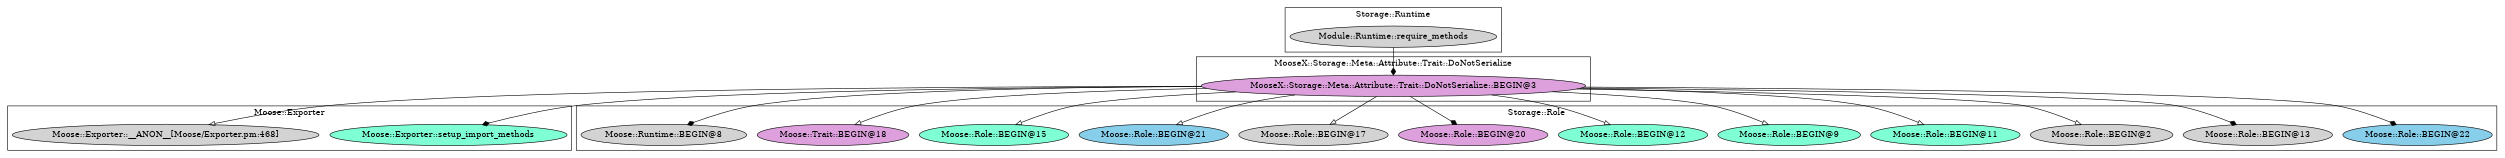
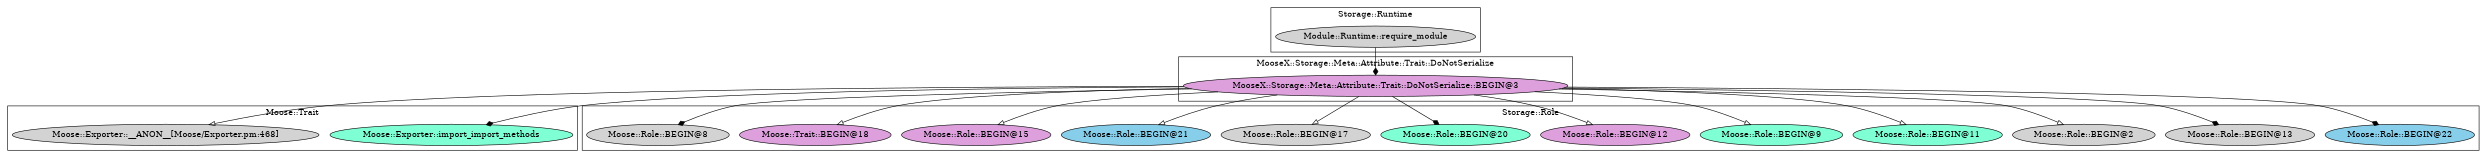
(1393, 37) -> (1376, 37)
(290, 113) -> (293, 113)
(448, 135) -> (451, 135)
(664, 135) -> (658, 135)
(994, 135) -> (976, 135)
(1473, 135) -> (1456, 135)
(1633, 135) -> (1615, 135)
